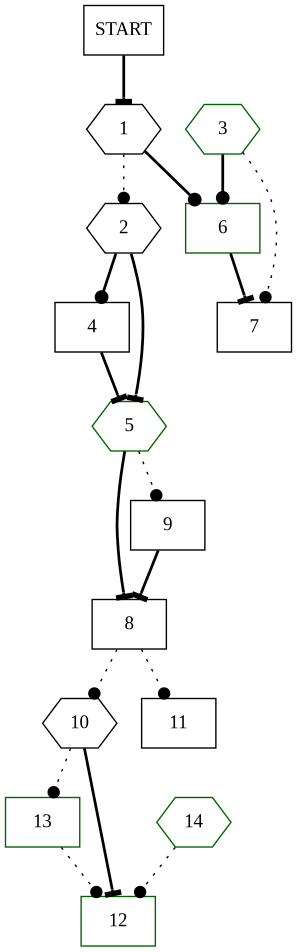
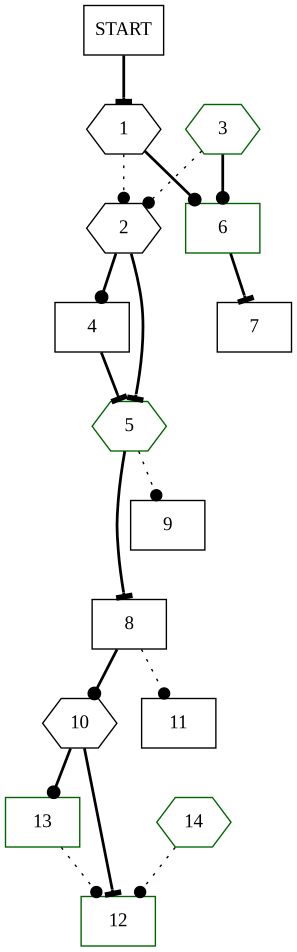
(275, 218) -> (180, 172)
(150, 572) -> none
(107, 669) -> (107, 669)
(63, 768) -> (63, 768)
